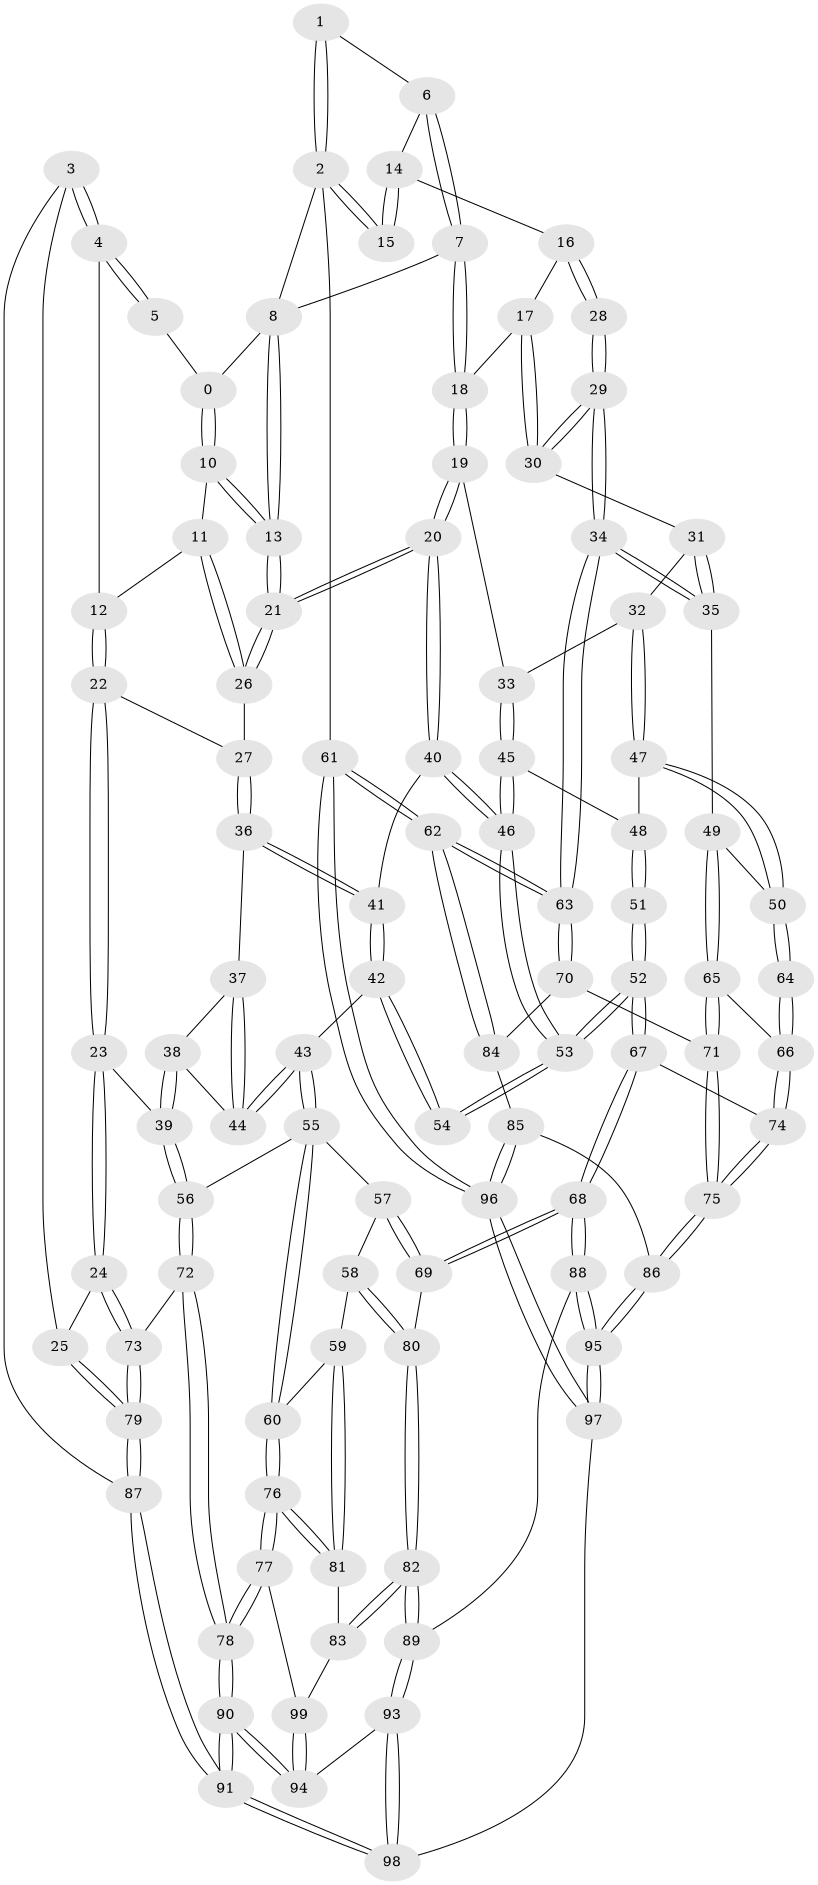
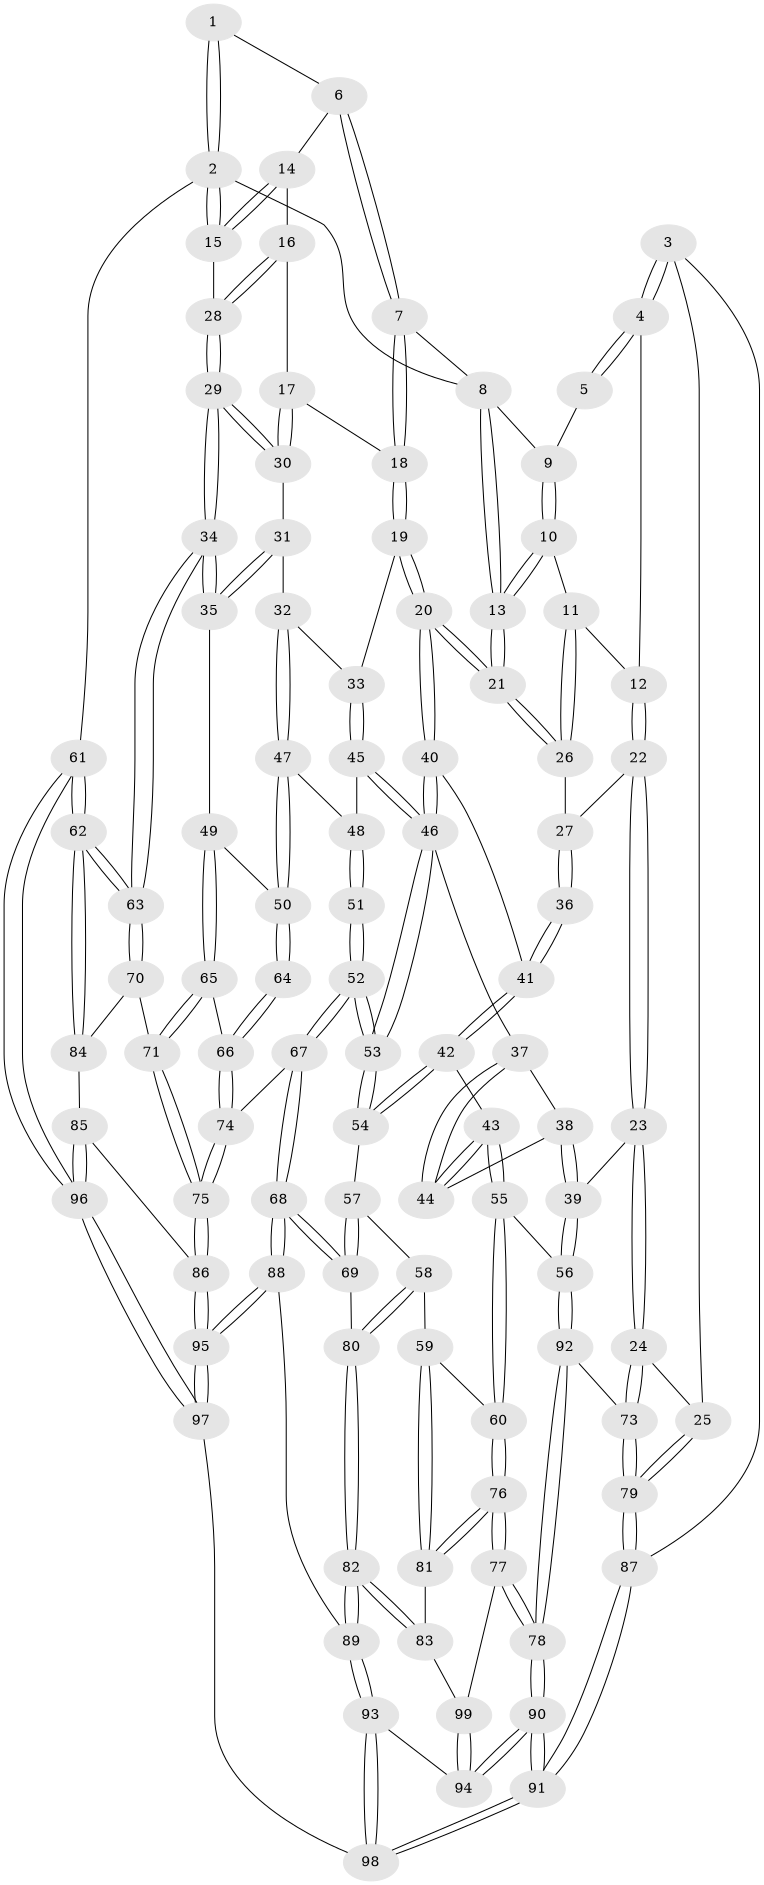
none -> (214, 280)
(209, 390) -> (549, 464)
(241, 906) -> (468, 945)
(348, 1163) -> (357, 1163)
(186, 1274) -> (565, 1347)
